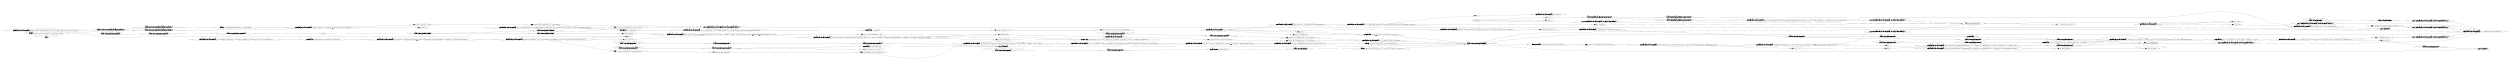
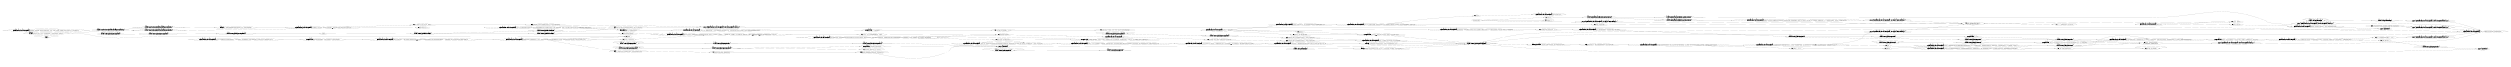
(1220, 49) -> none
